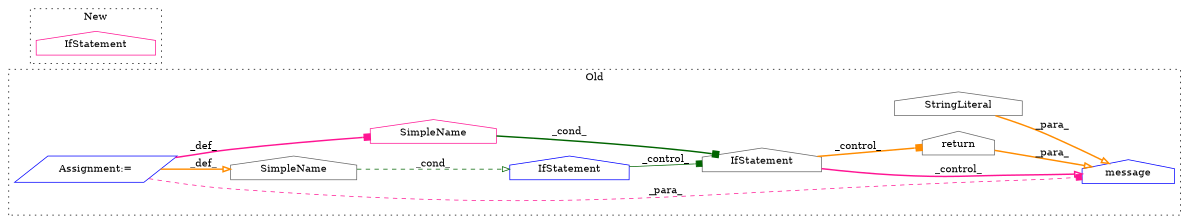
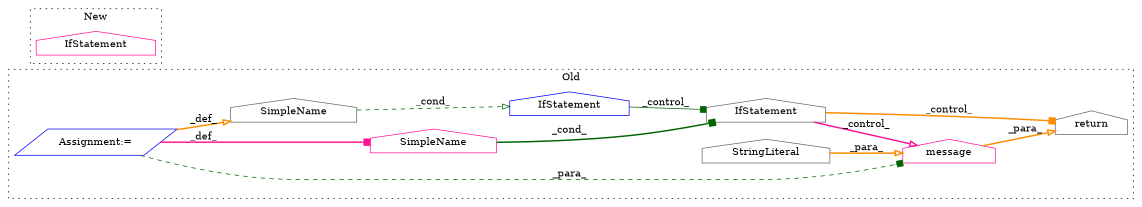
(1040, 158) -> (1015, 139)
(1128, 173) -> (949, 152)
(611, 199) -> (517, 179)
